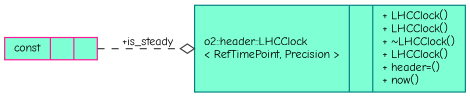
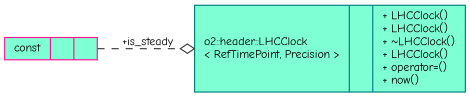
(411, 67) -> (415, 67)
